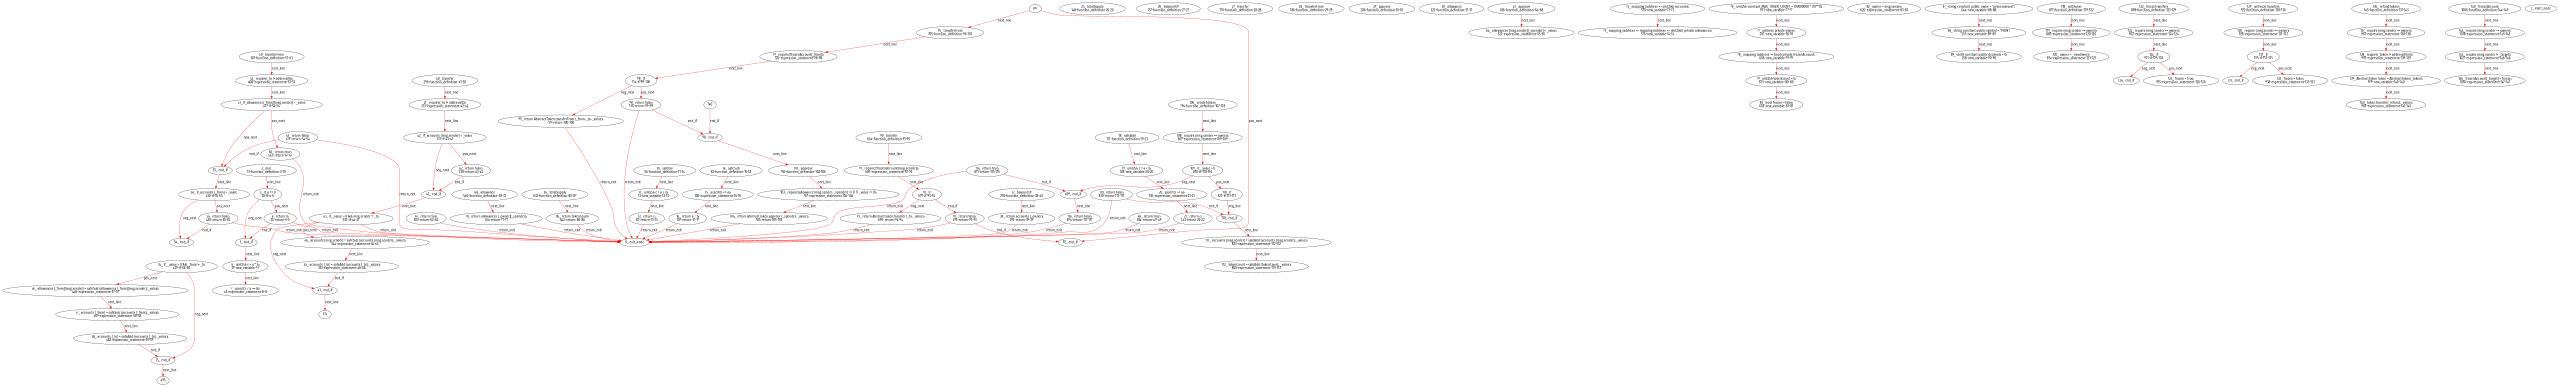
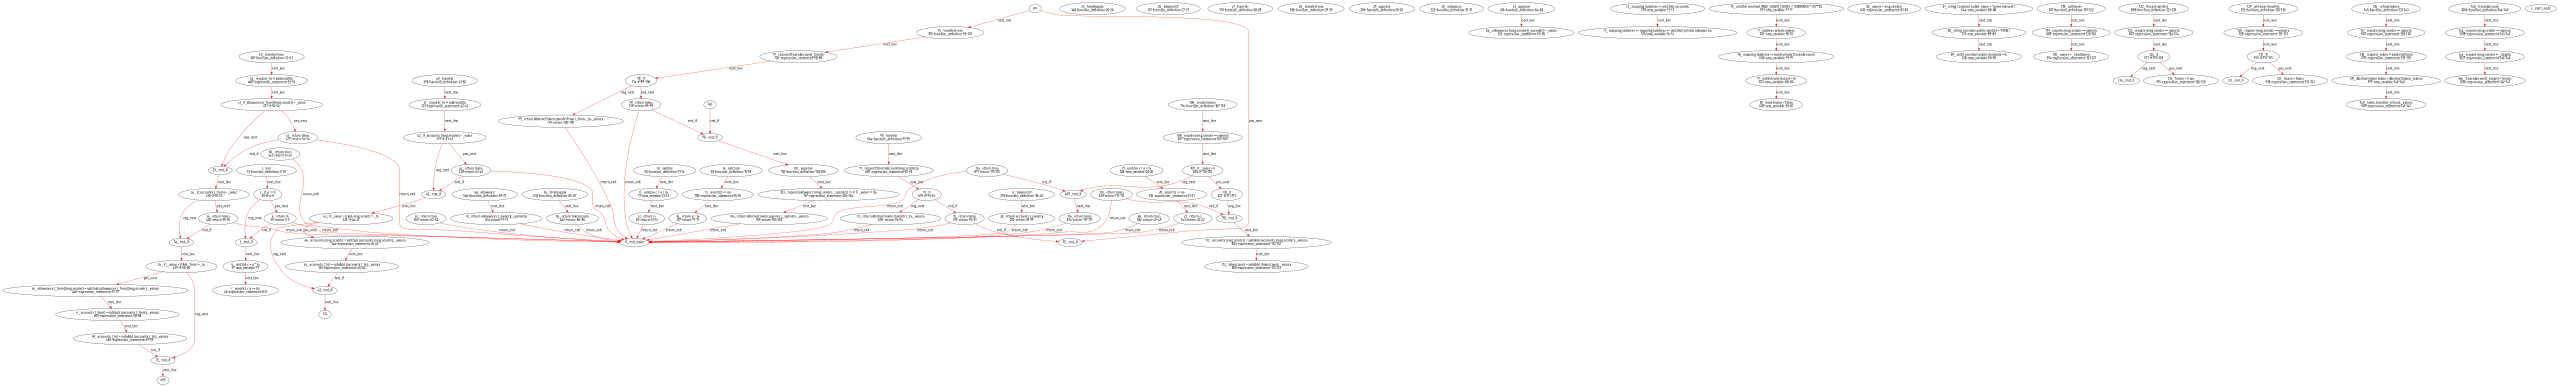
(272, 129) -> (289, 119)
(1127, 138) -> none
(489, 238) -> (573, 180)
none -> (182, 252)
